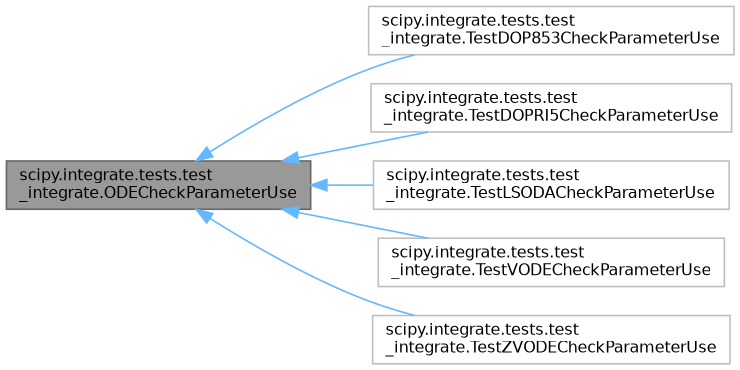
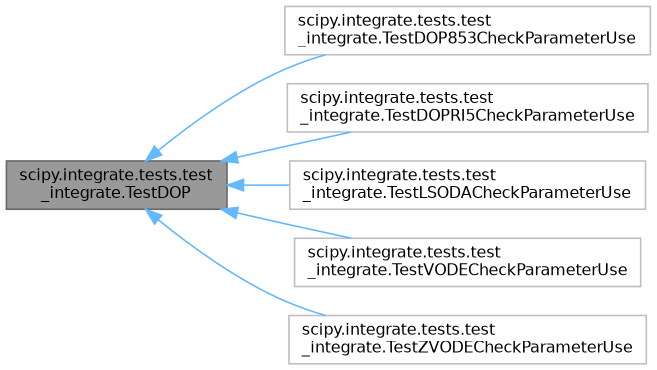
(159, 185) -> (117, 185)
